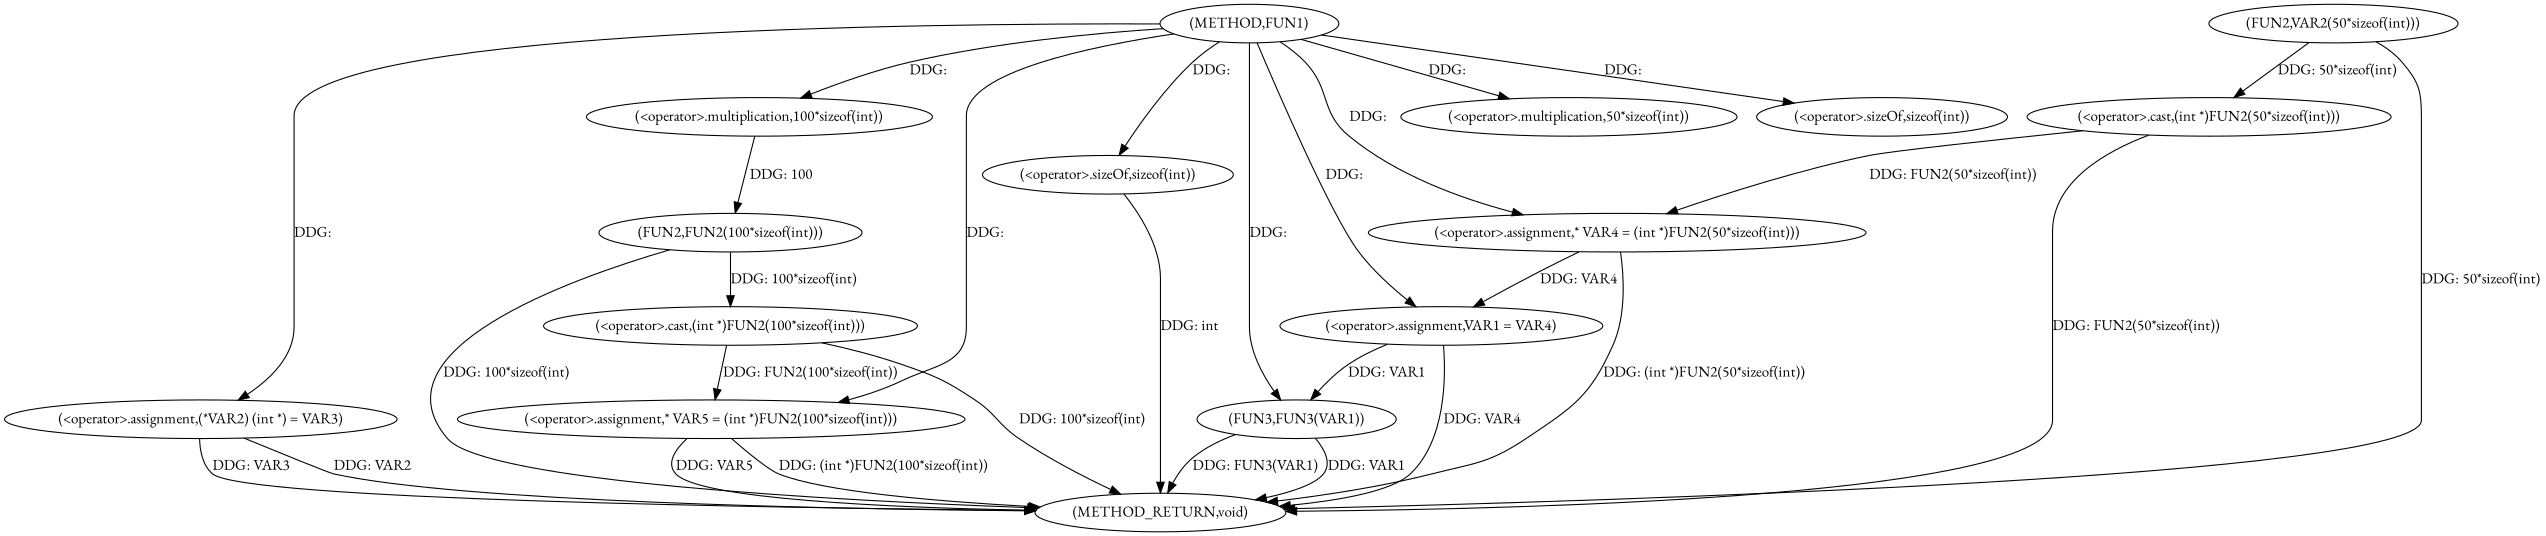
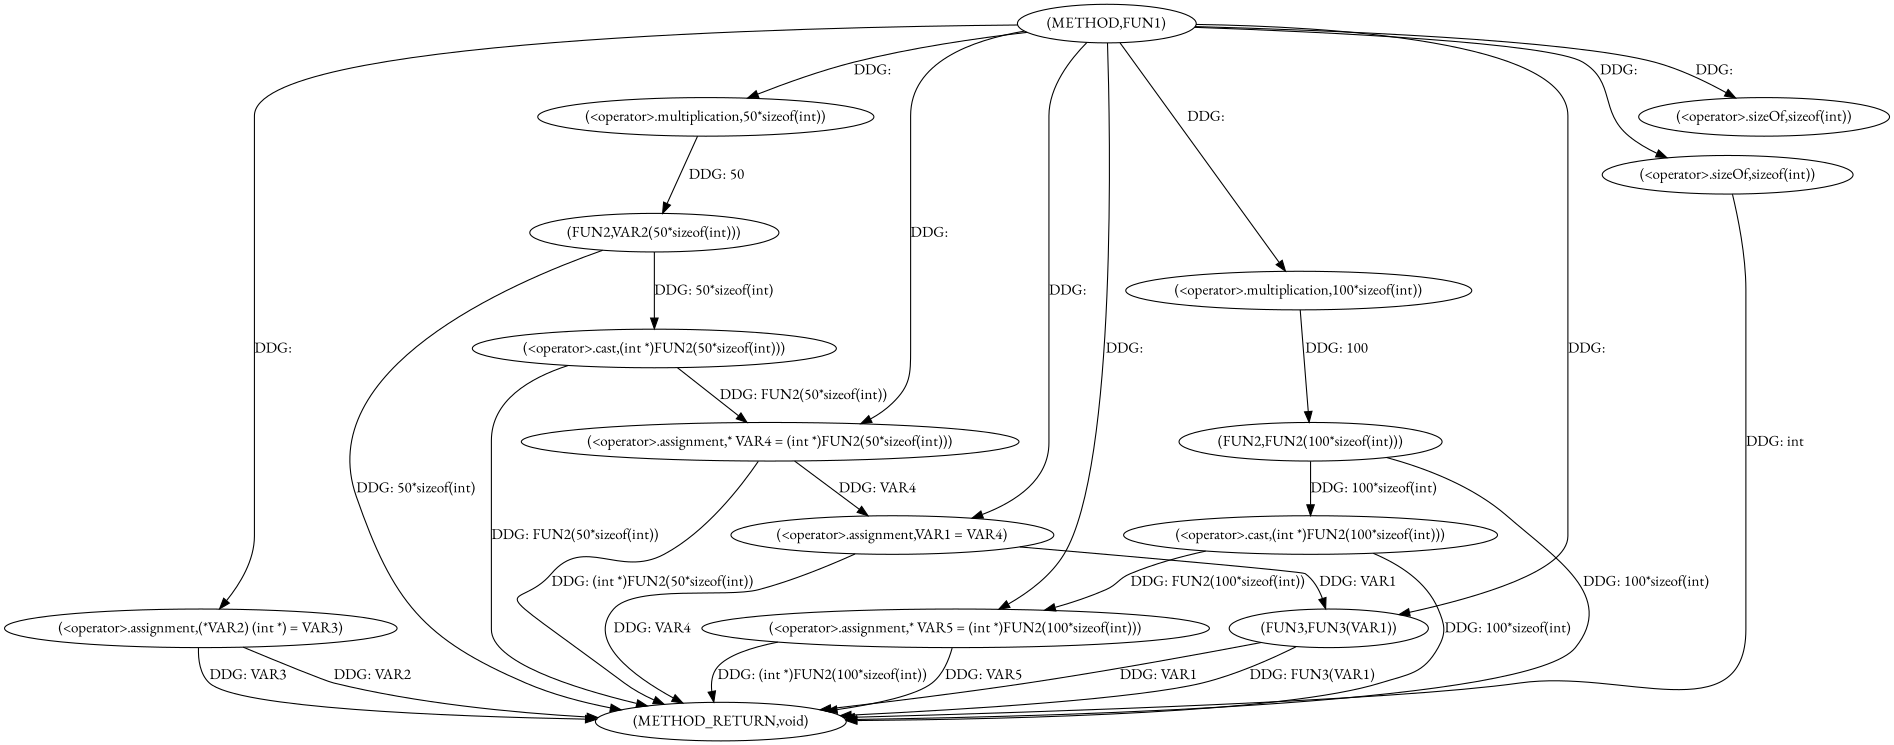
none -> (682, 170)
